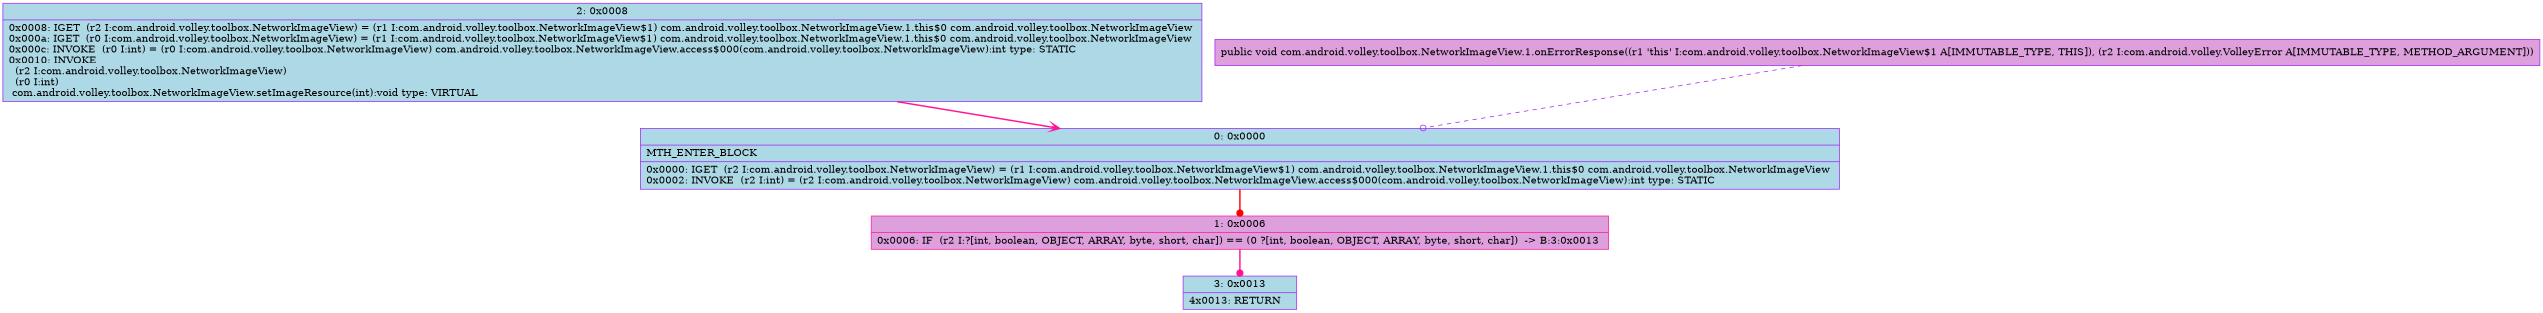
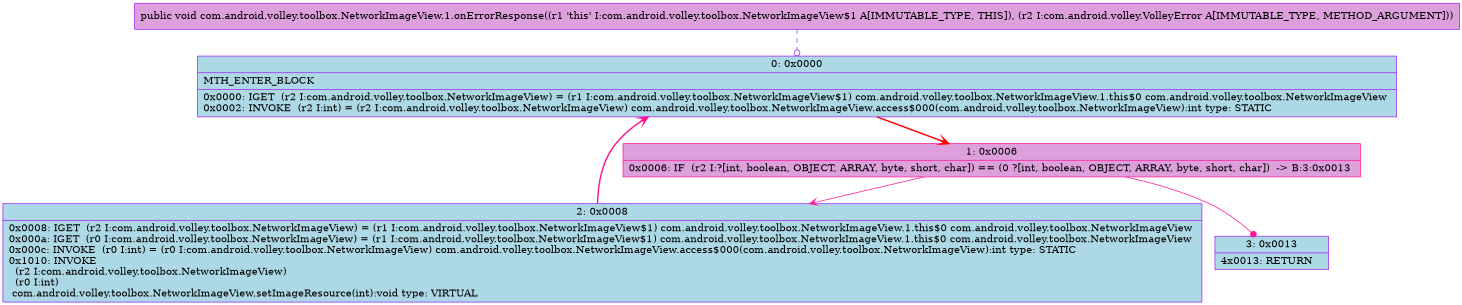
(56, 60) -> (56, 261)
none -> (870, 189)
(1240, 200) -> (910, 129)
(1240, 260) -> (1192, 196)
